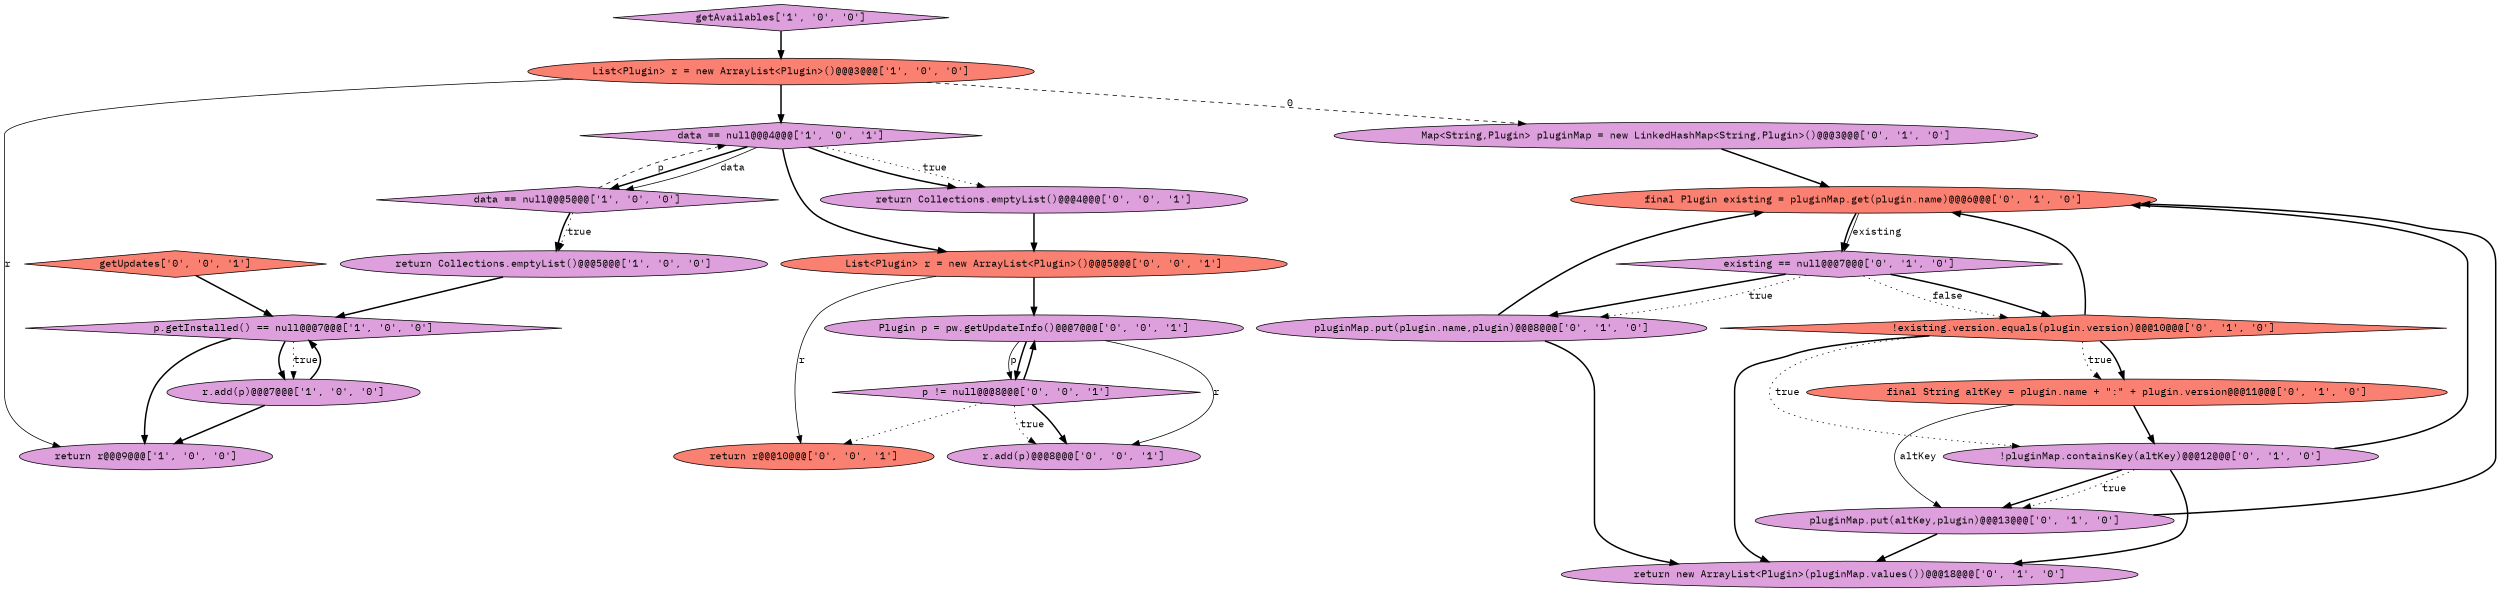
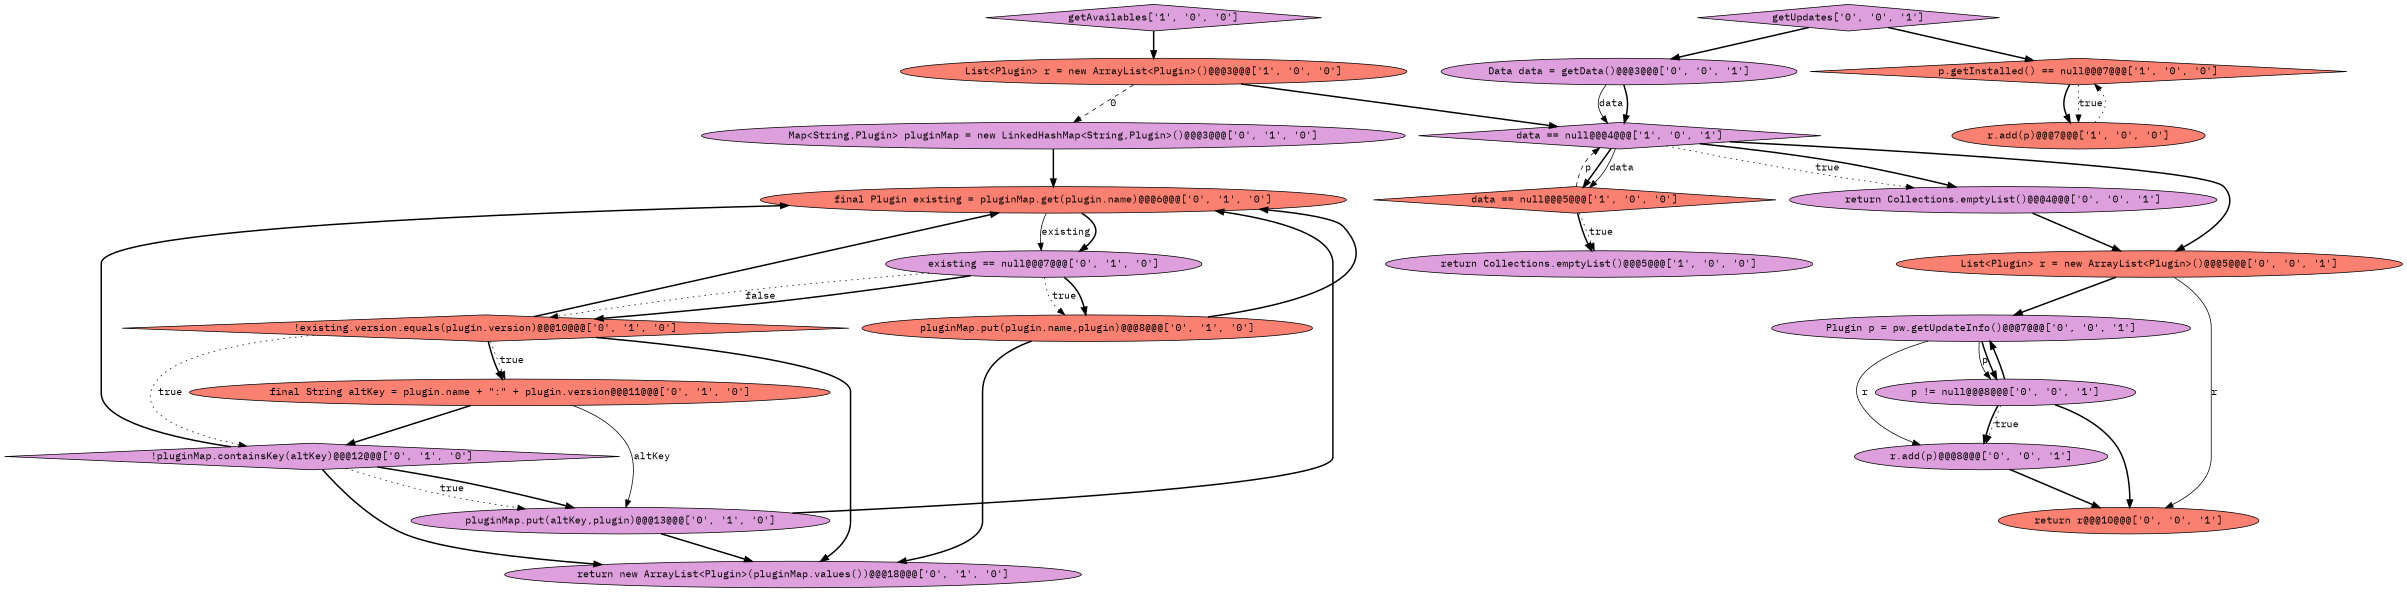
none -> (1619, 72)
(577, 200) -> (1575, 200)
(176, 264) -> (1848, 18)
(1839, 264) -> (1044, 264)
(424, 296) -> none
(294, 328) -> (2078, 72)
(1482, 328) -> (1087, 328)
(320, 364) -> (2105, 107)
(294, 392) -> (2078, 136)
(1016, 392) -> (2005, 392)
(917, 422) -> (2111, 439)
(146, 457) -> none
(2161, 457) -> (312, 457)
none -> (2051, 487)
